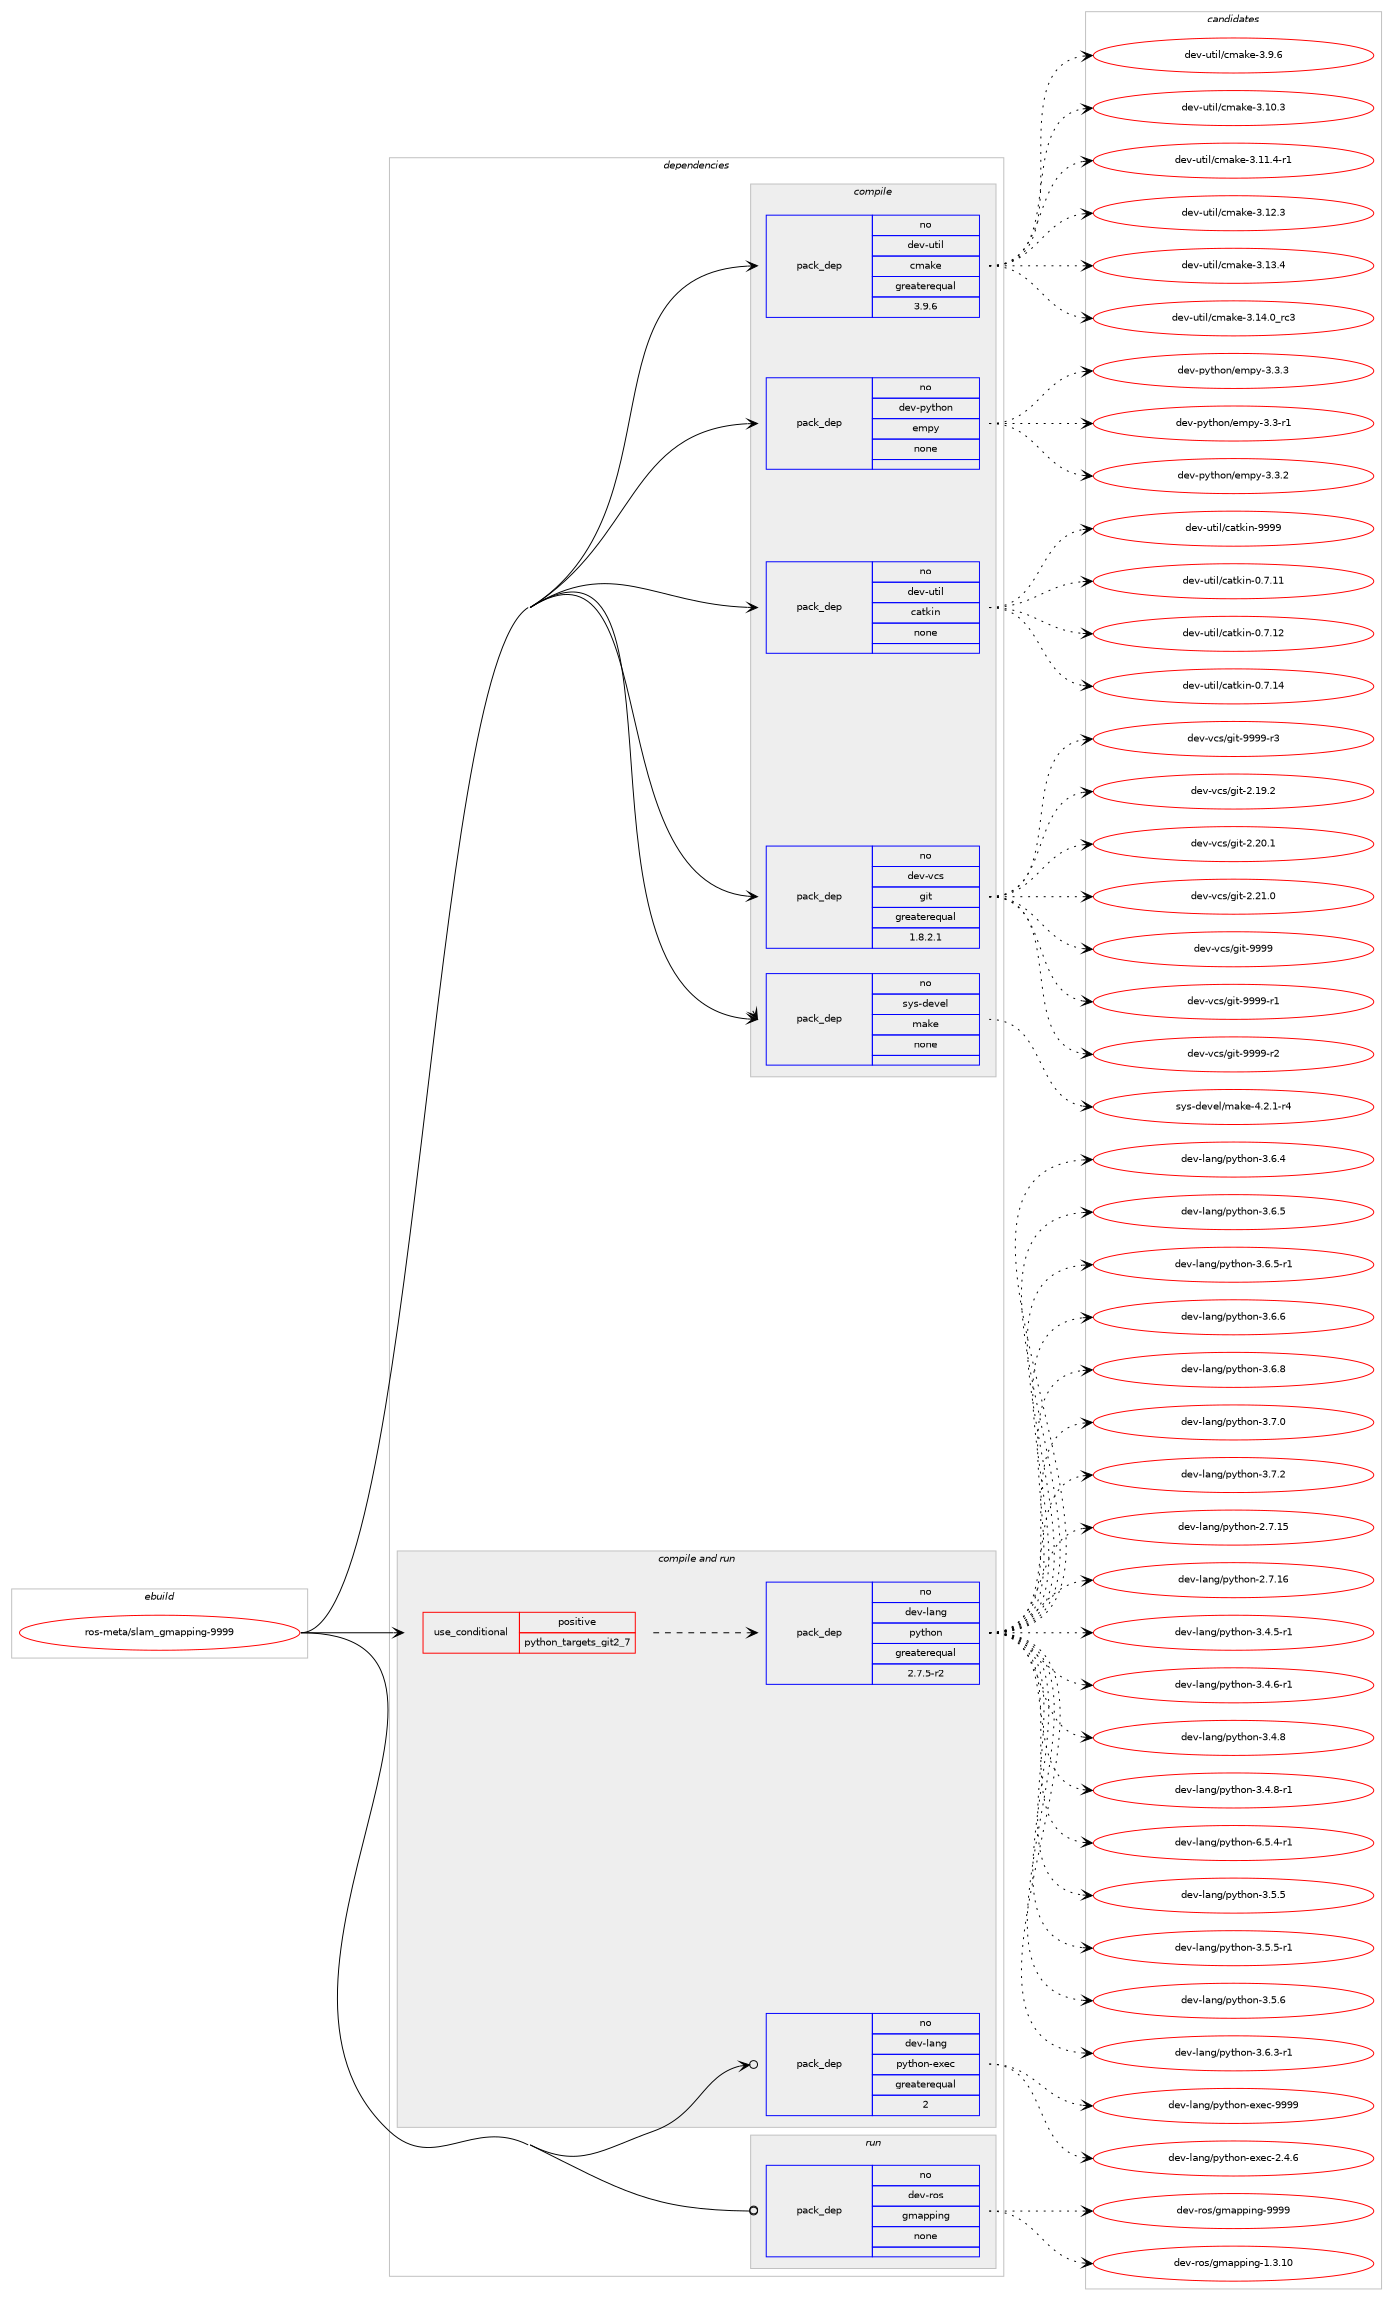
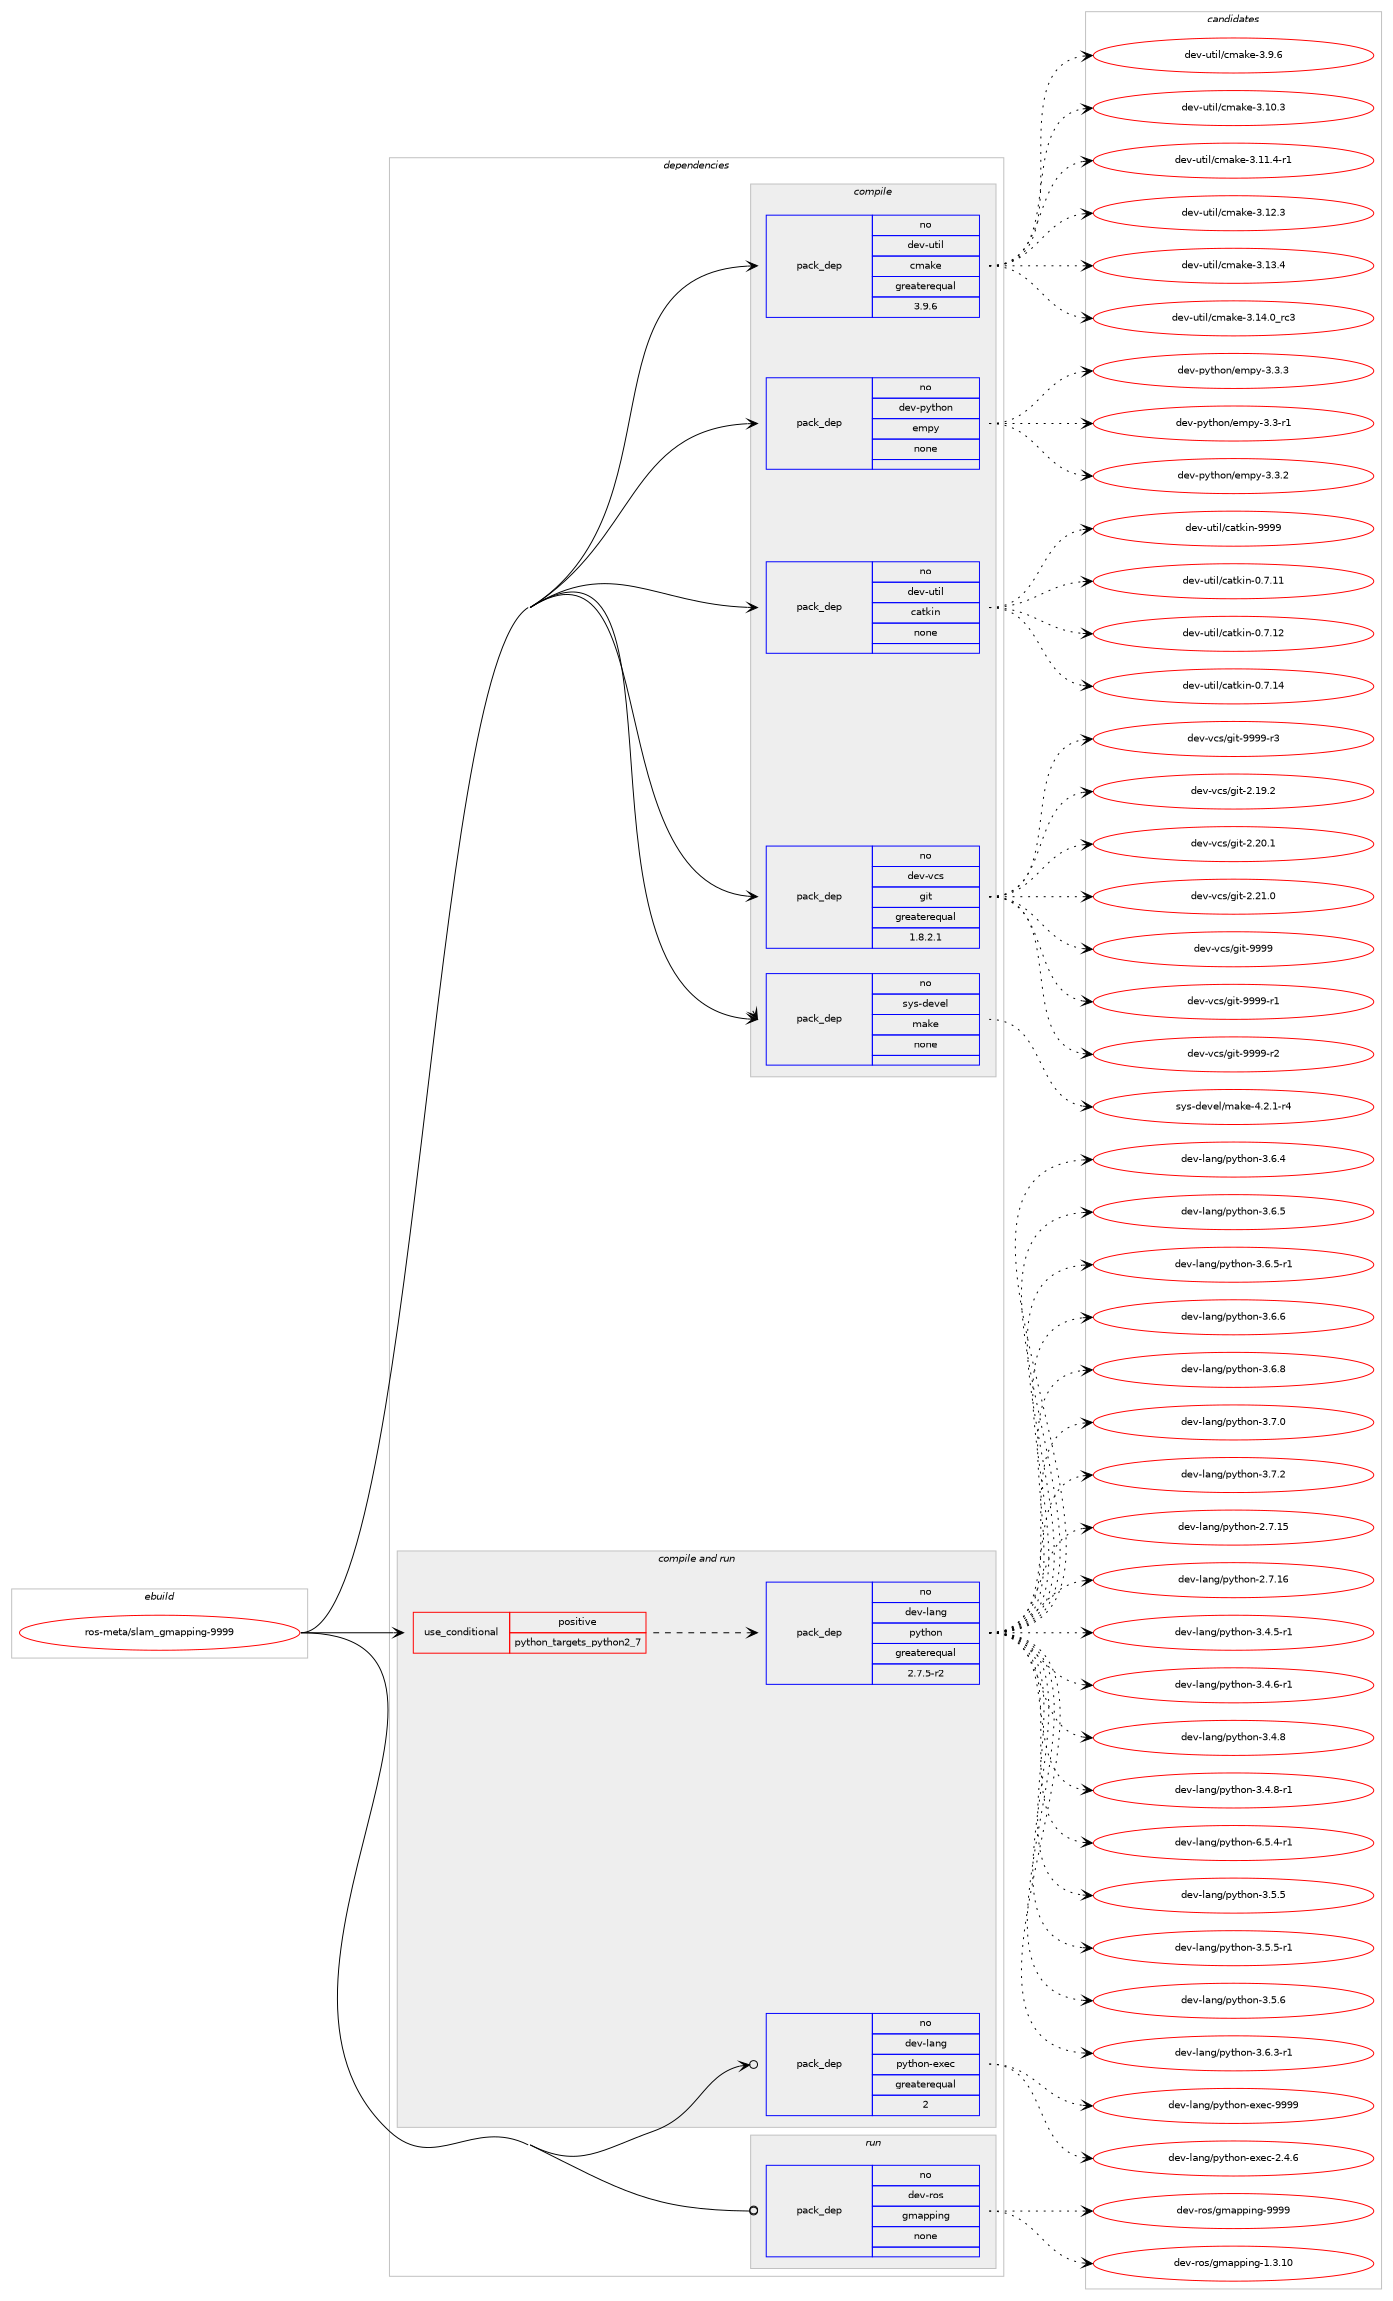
(577, 1642) -> (578, 1642)
